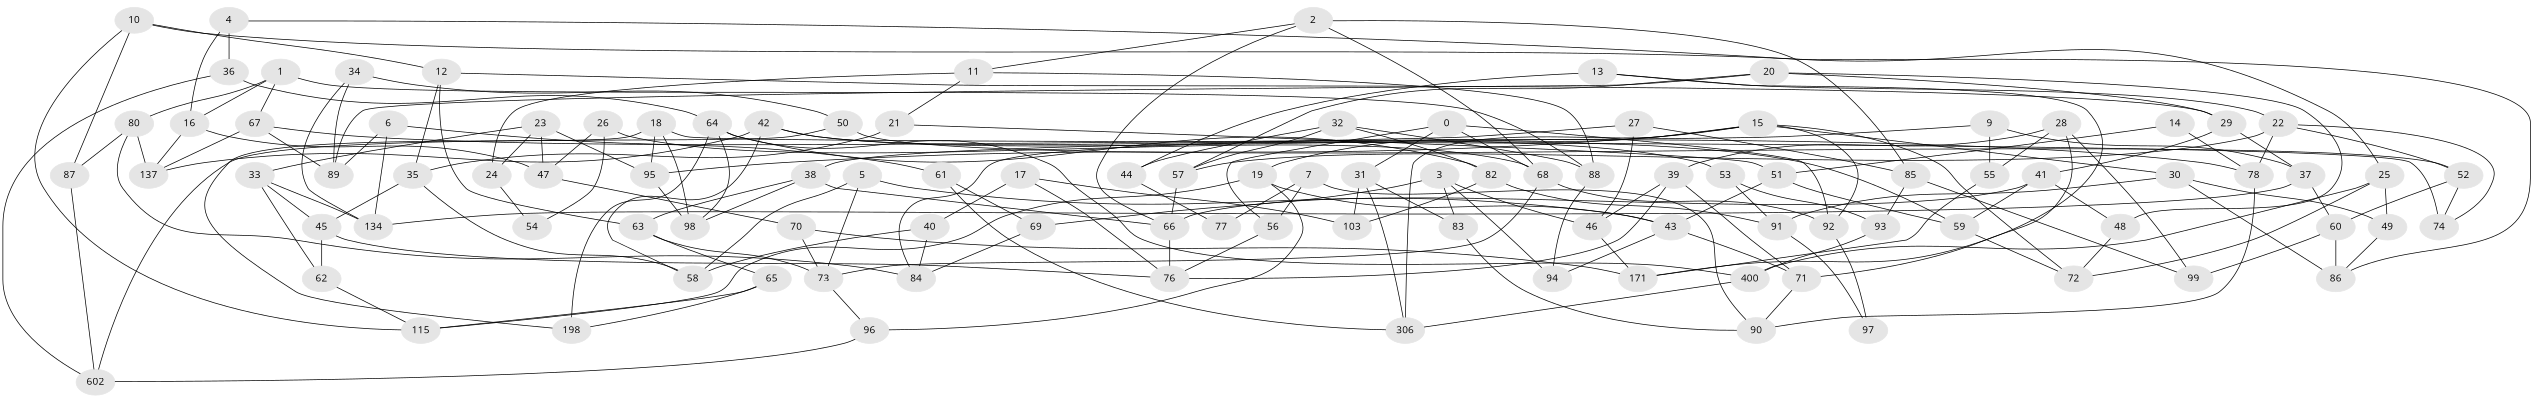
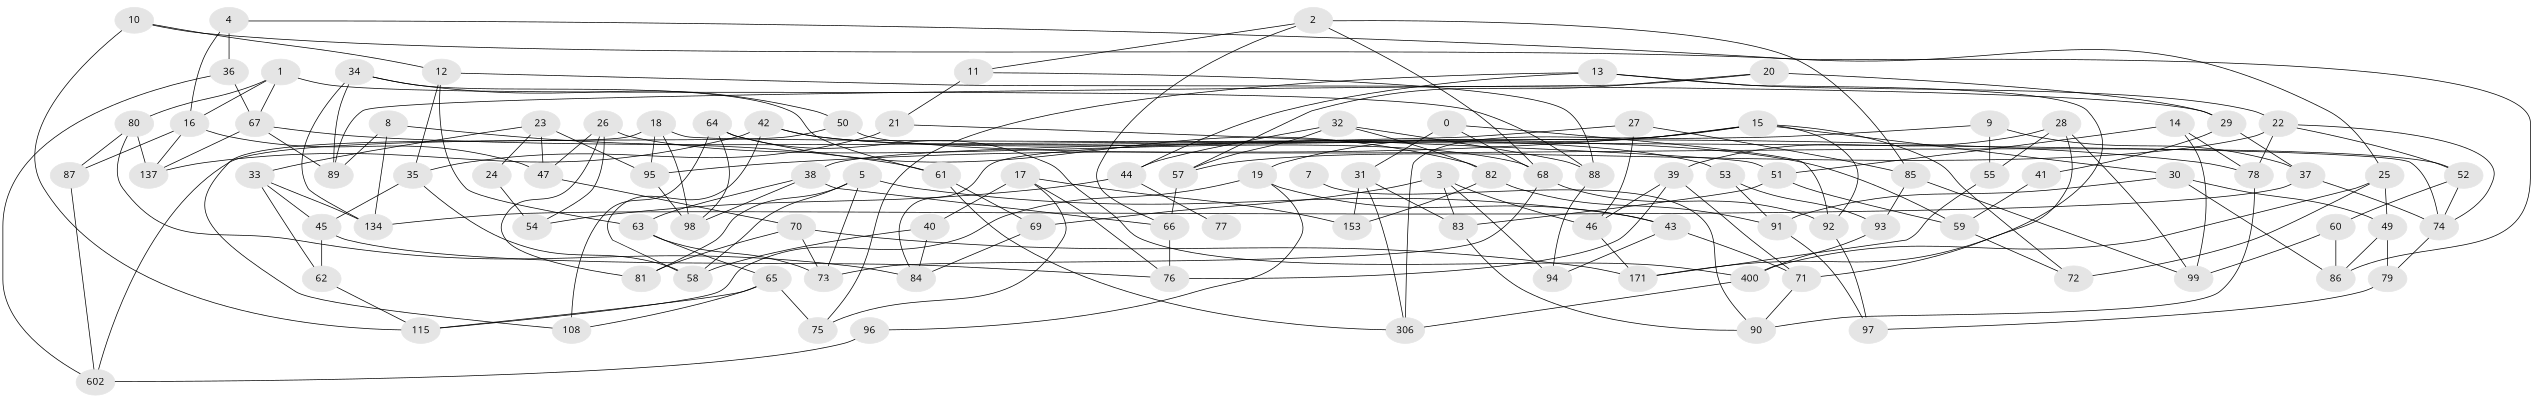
(692, 84) -> none
(102, 98) -> (130, 150)
(390, 103) -> (243, 99)
none -> (796, 114)
(388, 124) -> (388, 124)
(1274, 196) -> none
(1733, 197) -> (1621, 207)
(1542, 200) -> none
none -> (829, 201)
(2321, 201) -> (2374, 199)
none -> (2206, 202)
(1273, 227) -> none
(1352, 227) -> (1352, 227)
(2120, 227) -> none
none -> (641, 279)
none -> (2388, 279)
(847, 305) -> none
(572, 331) -> (572, 331)
none -> (818, 331)
